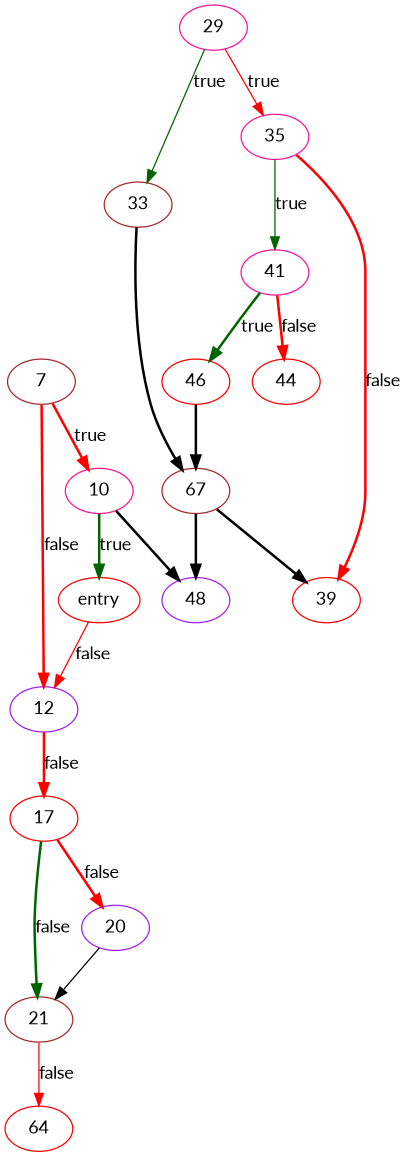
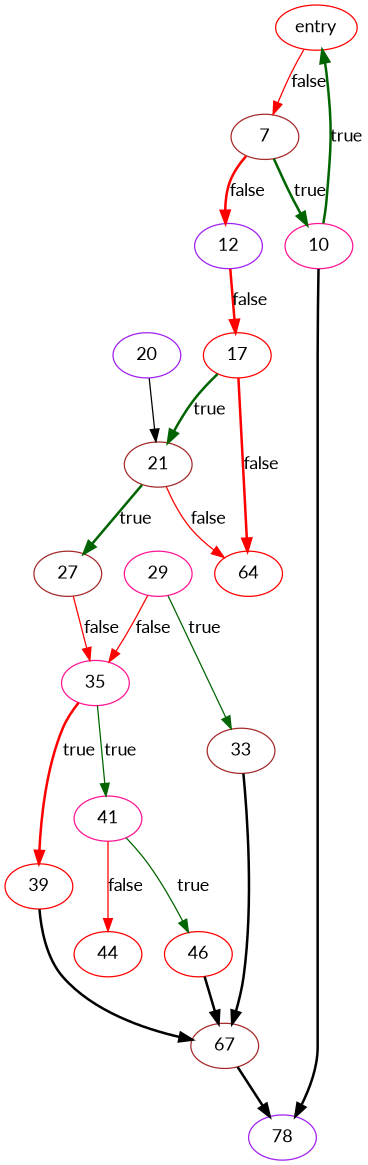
(264, 82) -> (153, 628)
(238, 321) -> (157, 877)
(280, 321) -> (108, 880)
(383, 382) -> (79, 751)
(67, 431) -> (287, 187)
(256, 542) -> (85, 997)
none -> (68, 574)
(196, 600) -> (282, 1138)
(75, 649) -> (290, 76)
(76, 868) -> (243, 458)
(53, 928) -> (210, 410)
